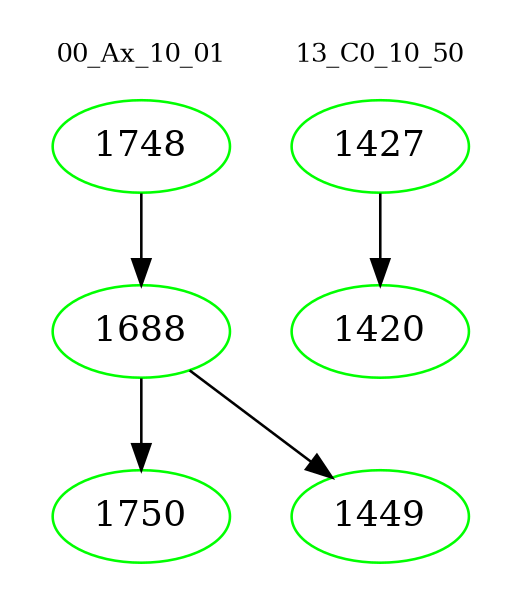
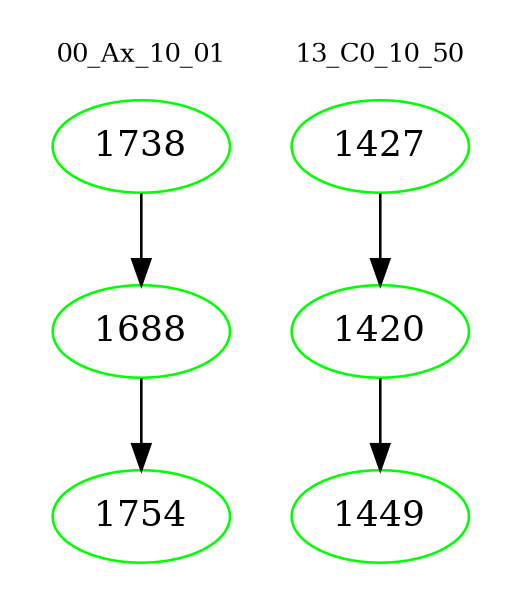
(141, 146) -> (141, 146)
(235, 405) -> (380, 411)
(141, 516) -> (141, 516)
